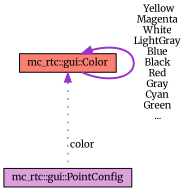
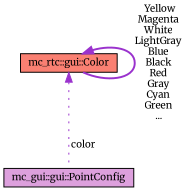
(68, 178) -> (69, 178)
